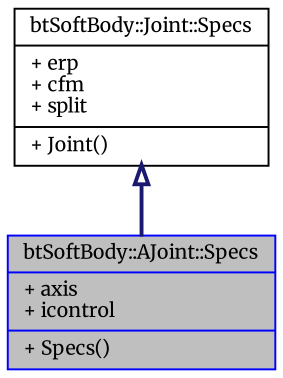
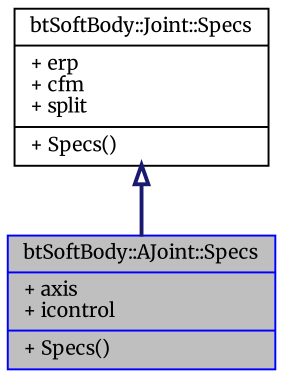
(70, 145) -> (75, 145)
